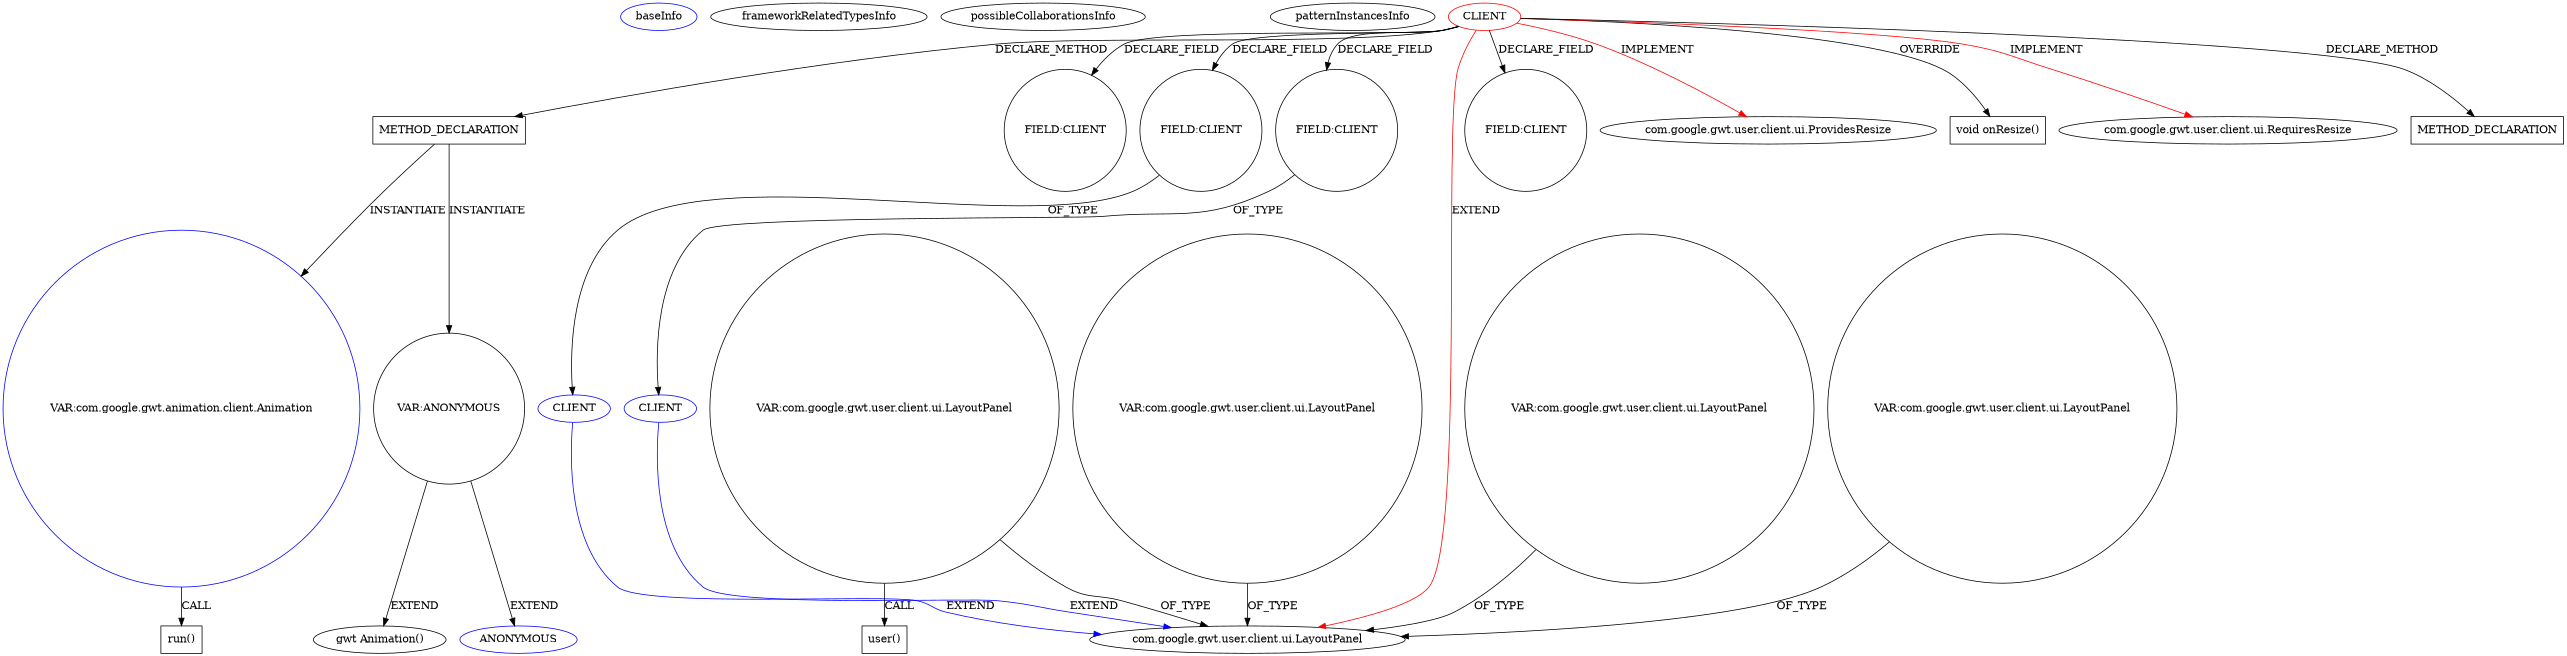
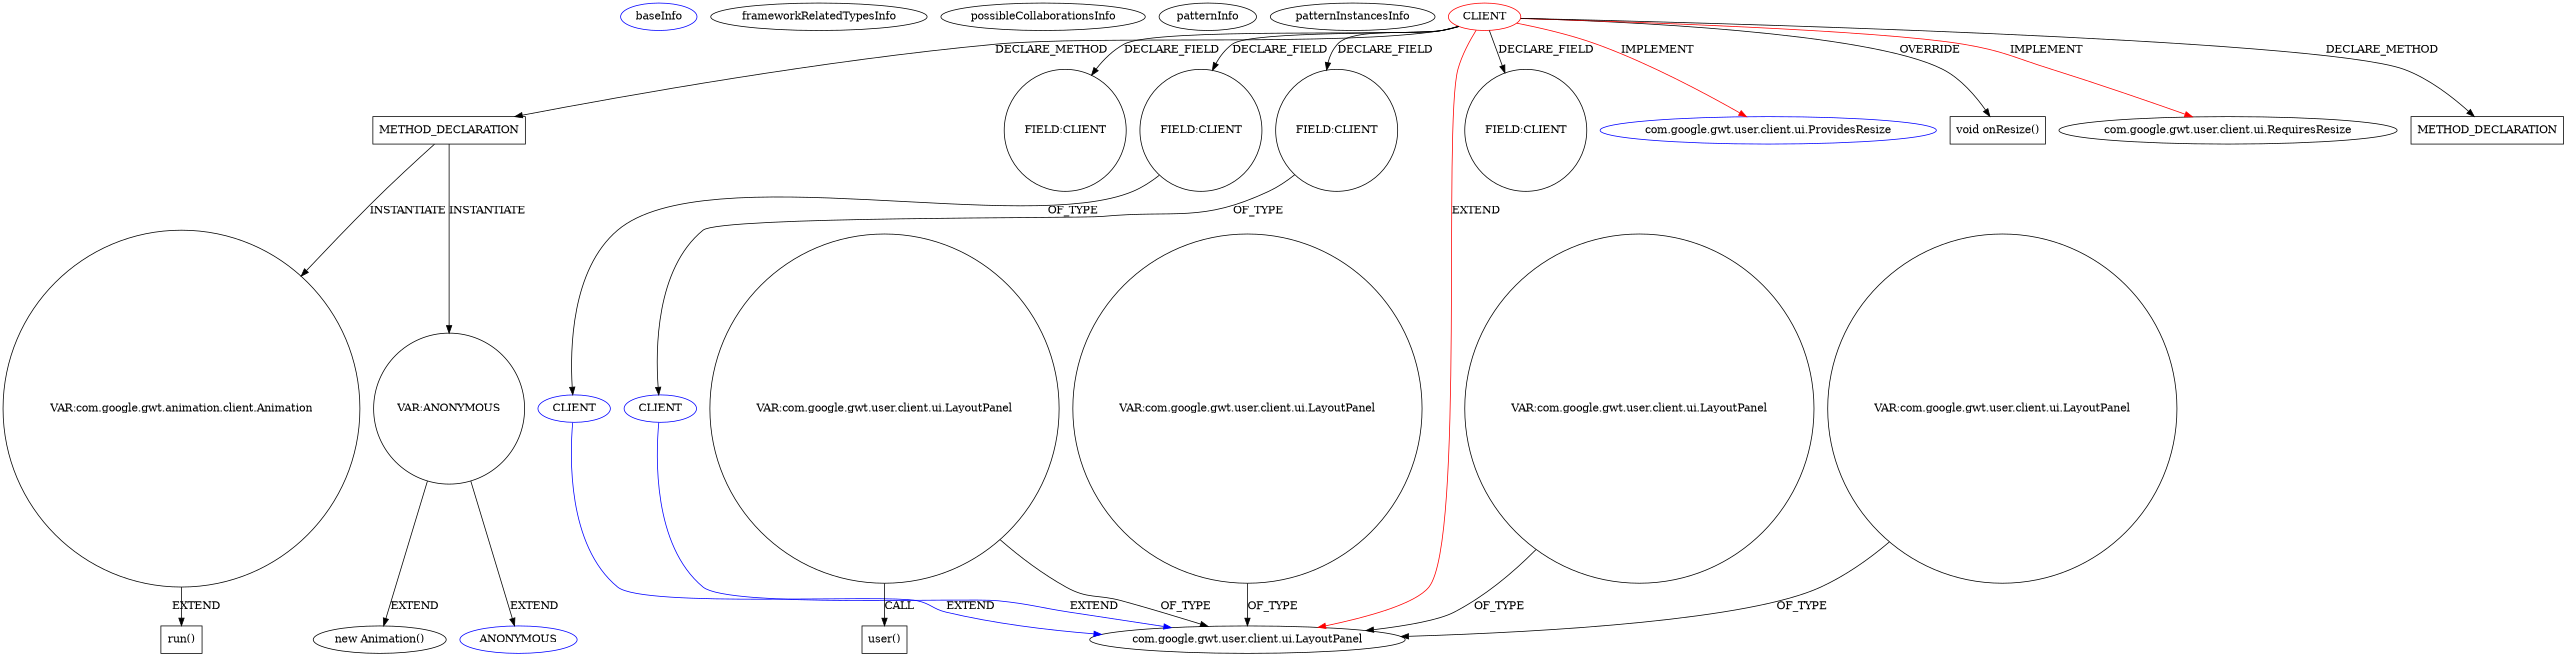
none -> (1208, 17)
(1768, 130) -> (1768, 130)
(181, 409) -> (181, 409)
(196, 606) -> (196, 606)
(380, 640) -> (380, 640)
